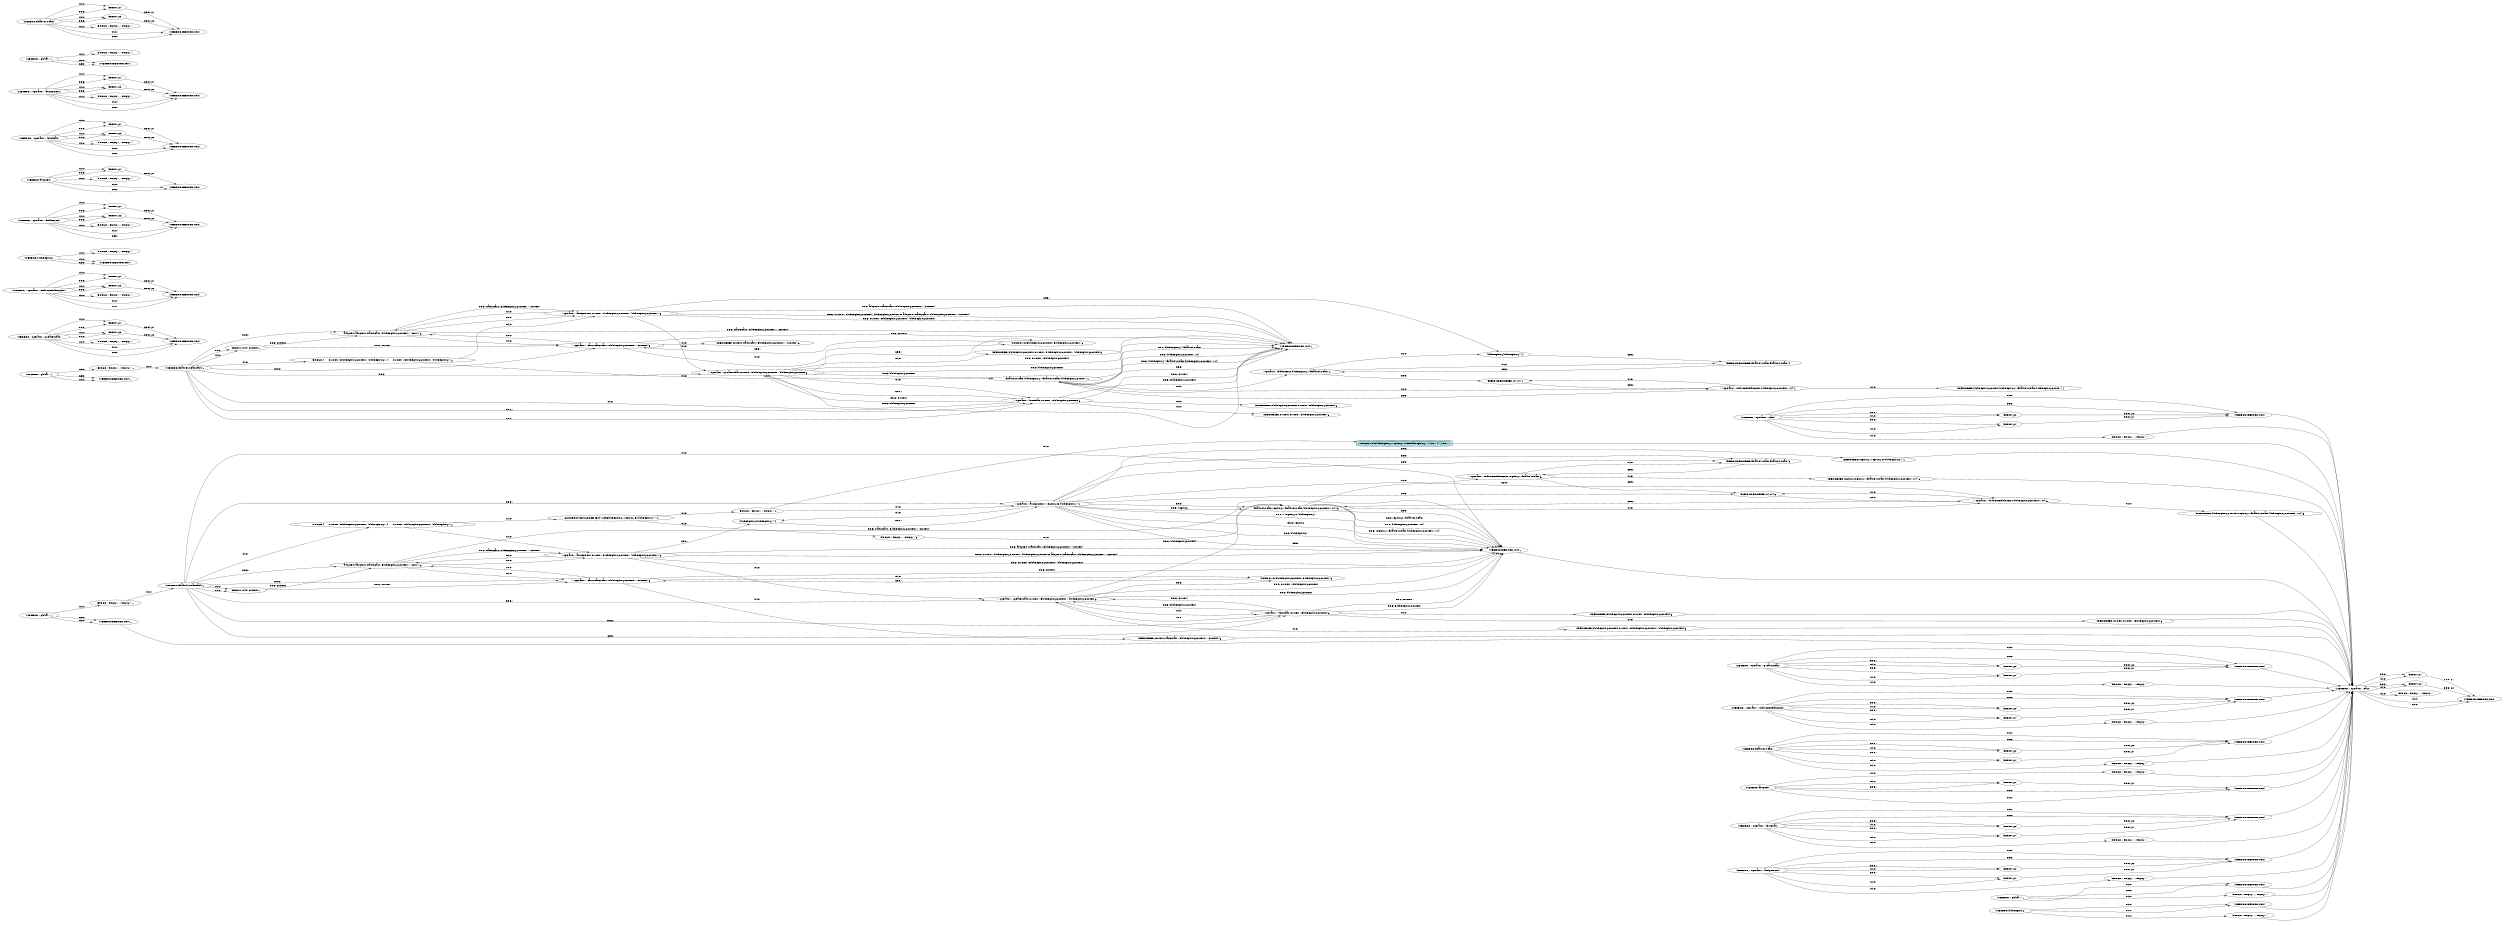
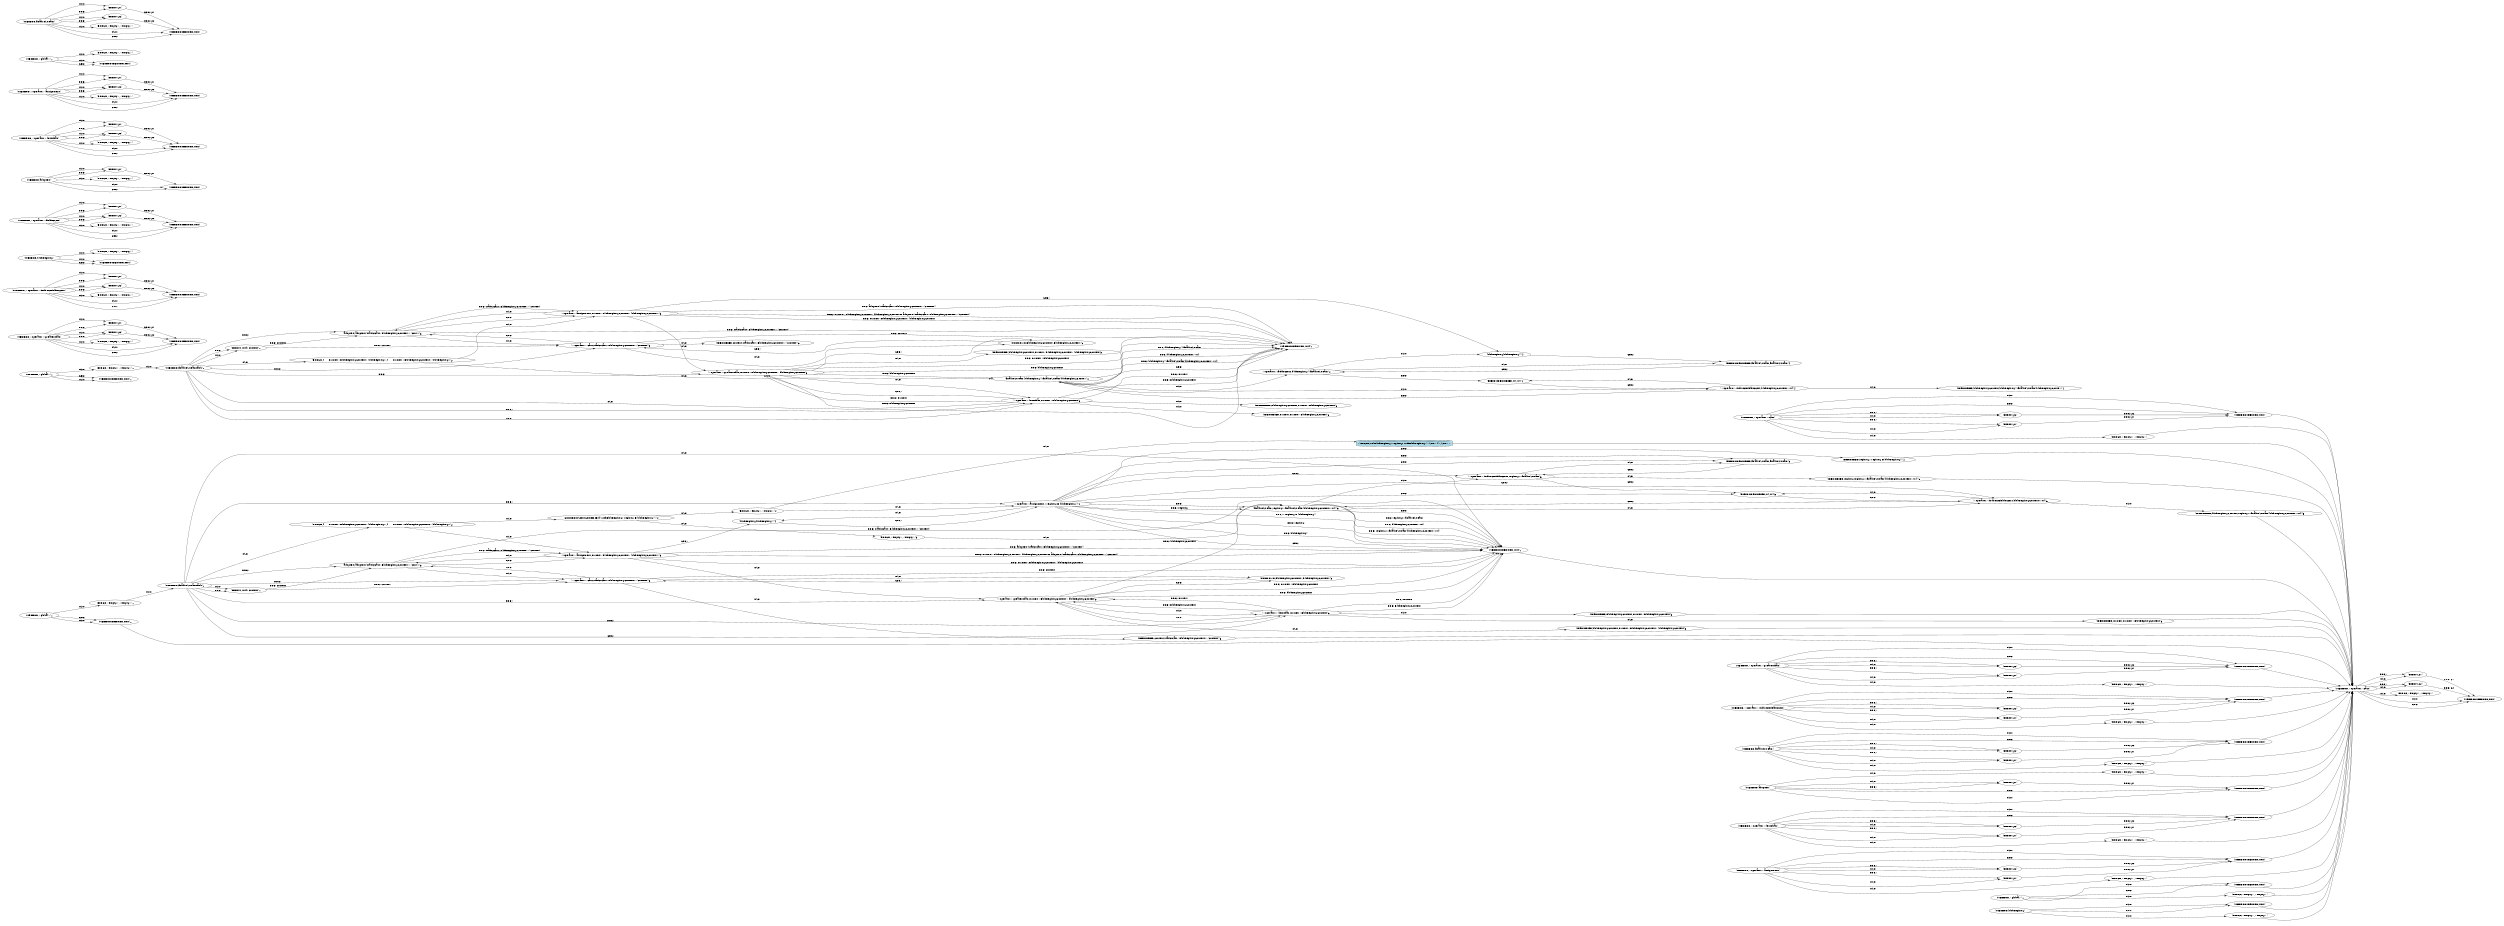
none -> (1254, 475)
